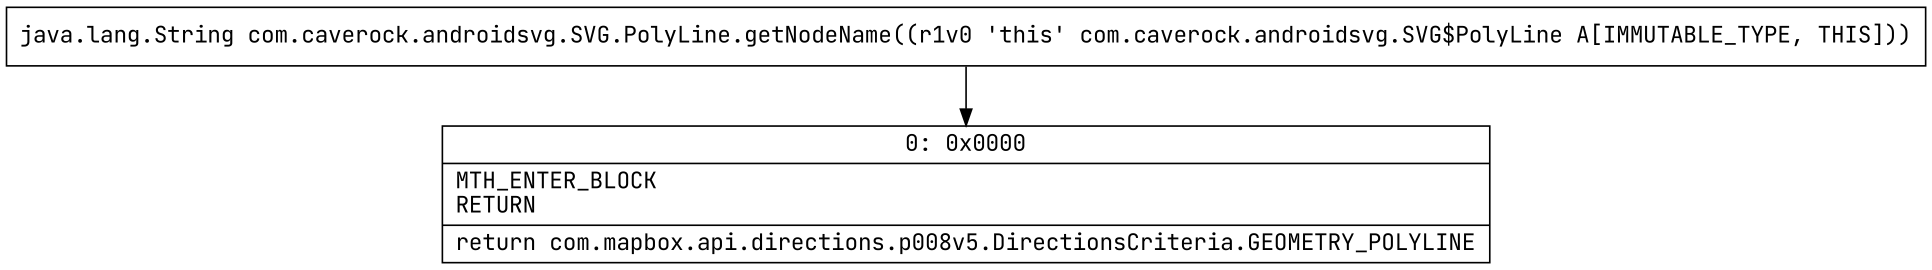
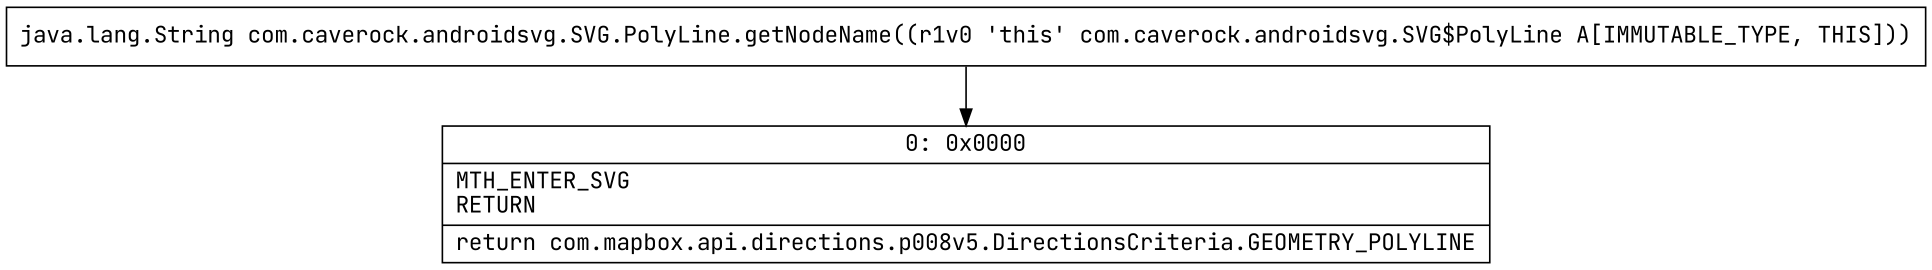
(556, 181) -> (543, 181)
